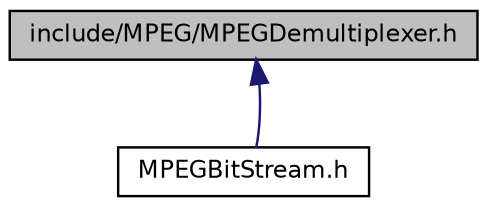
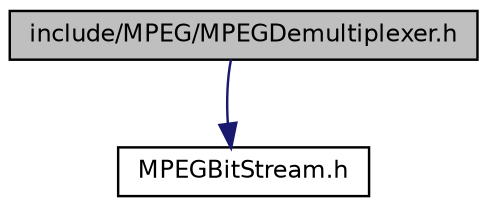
(260, 116) -> (227, 92)
